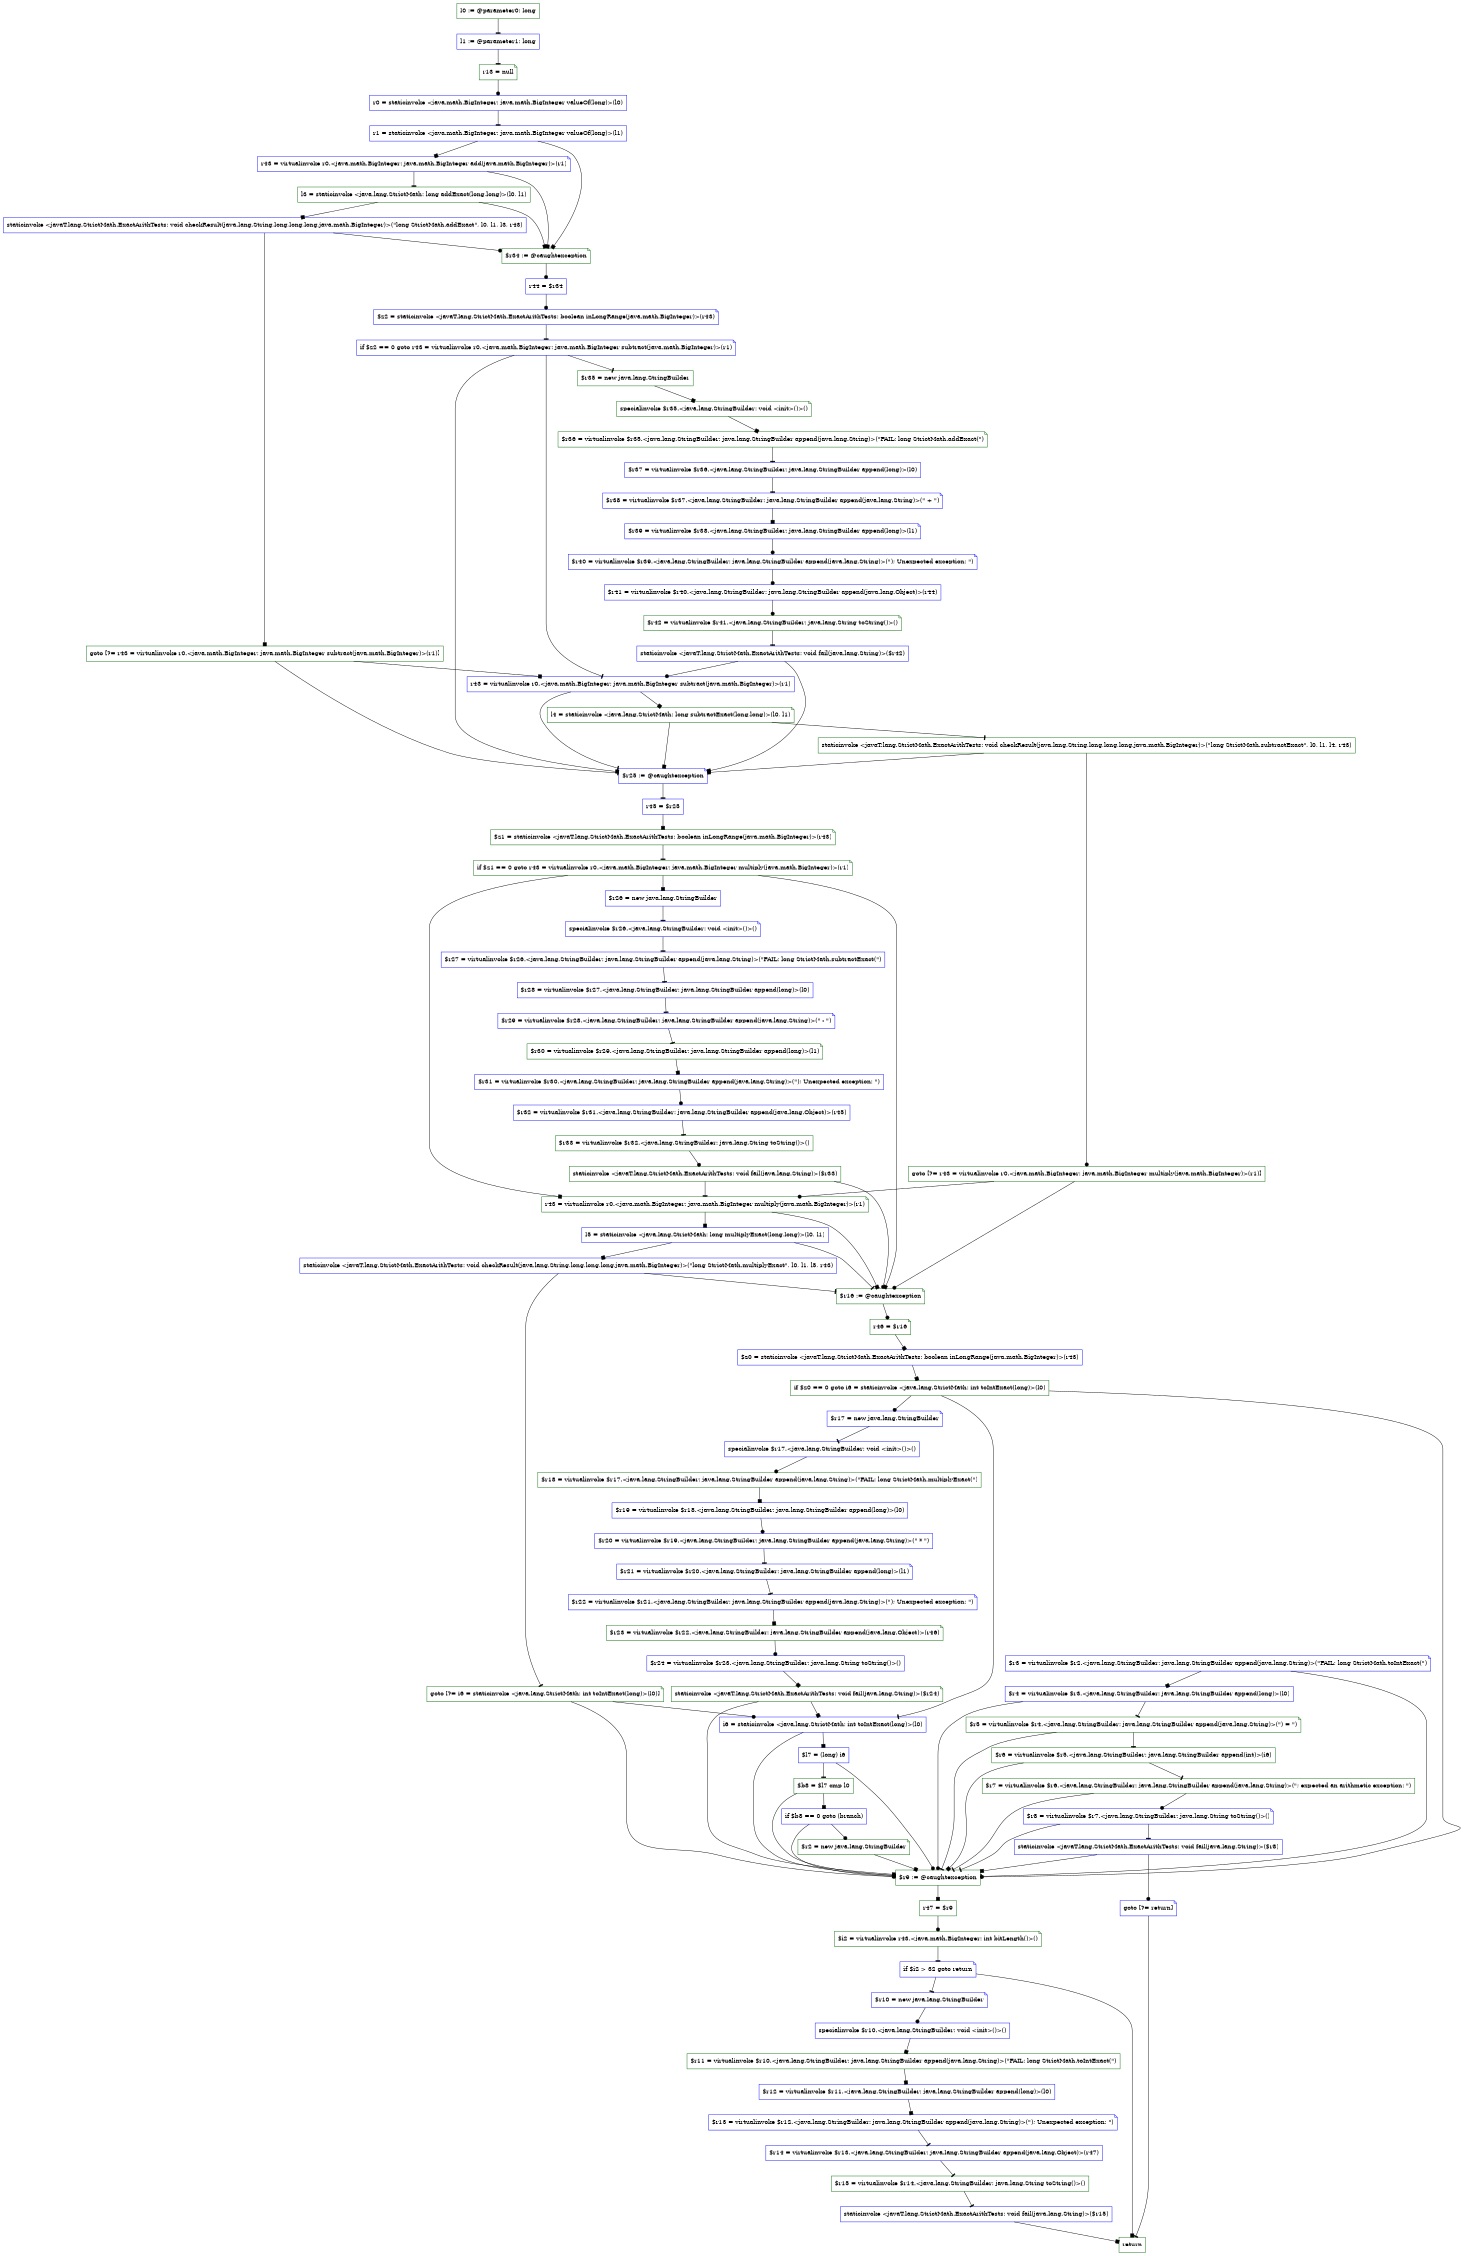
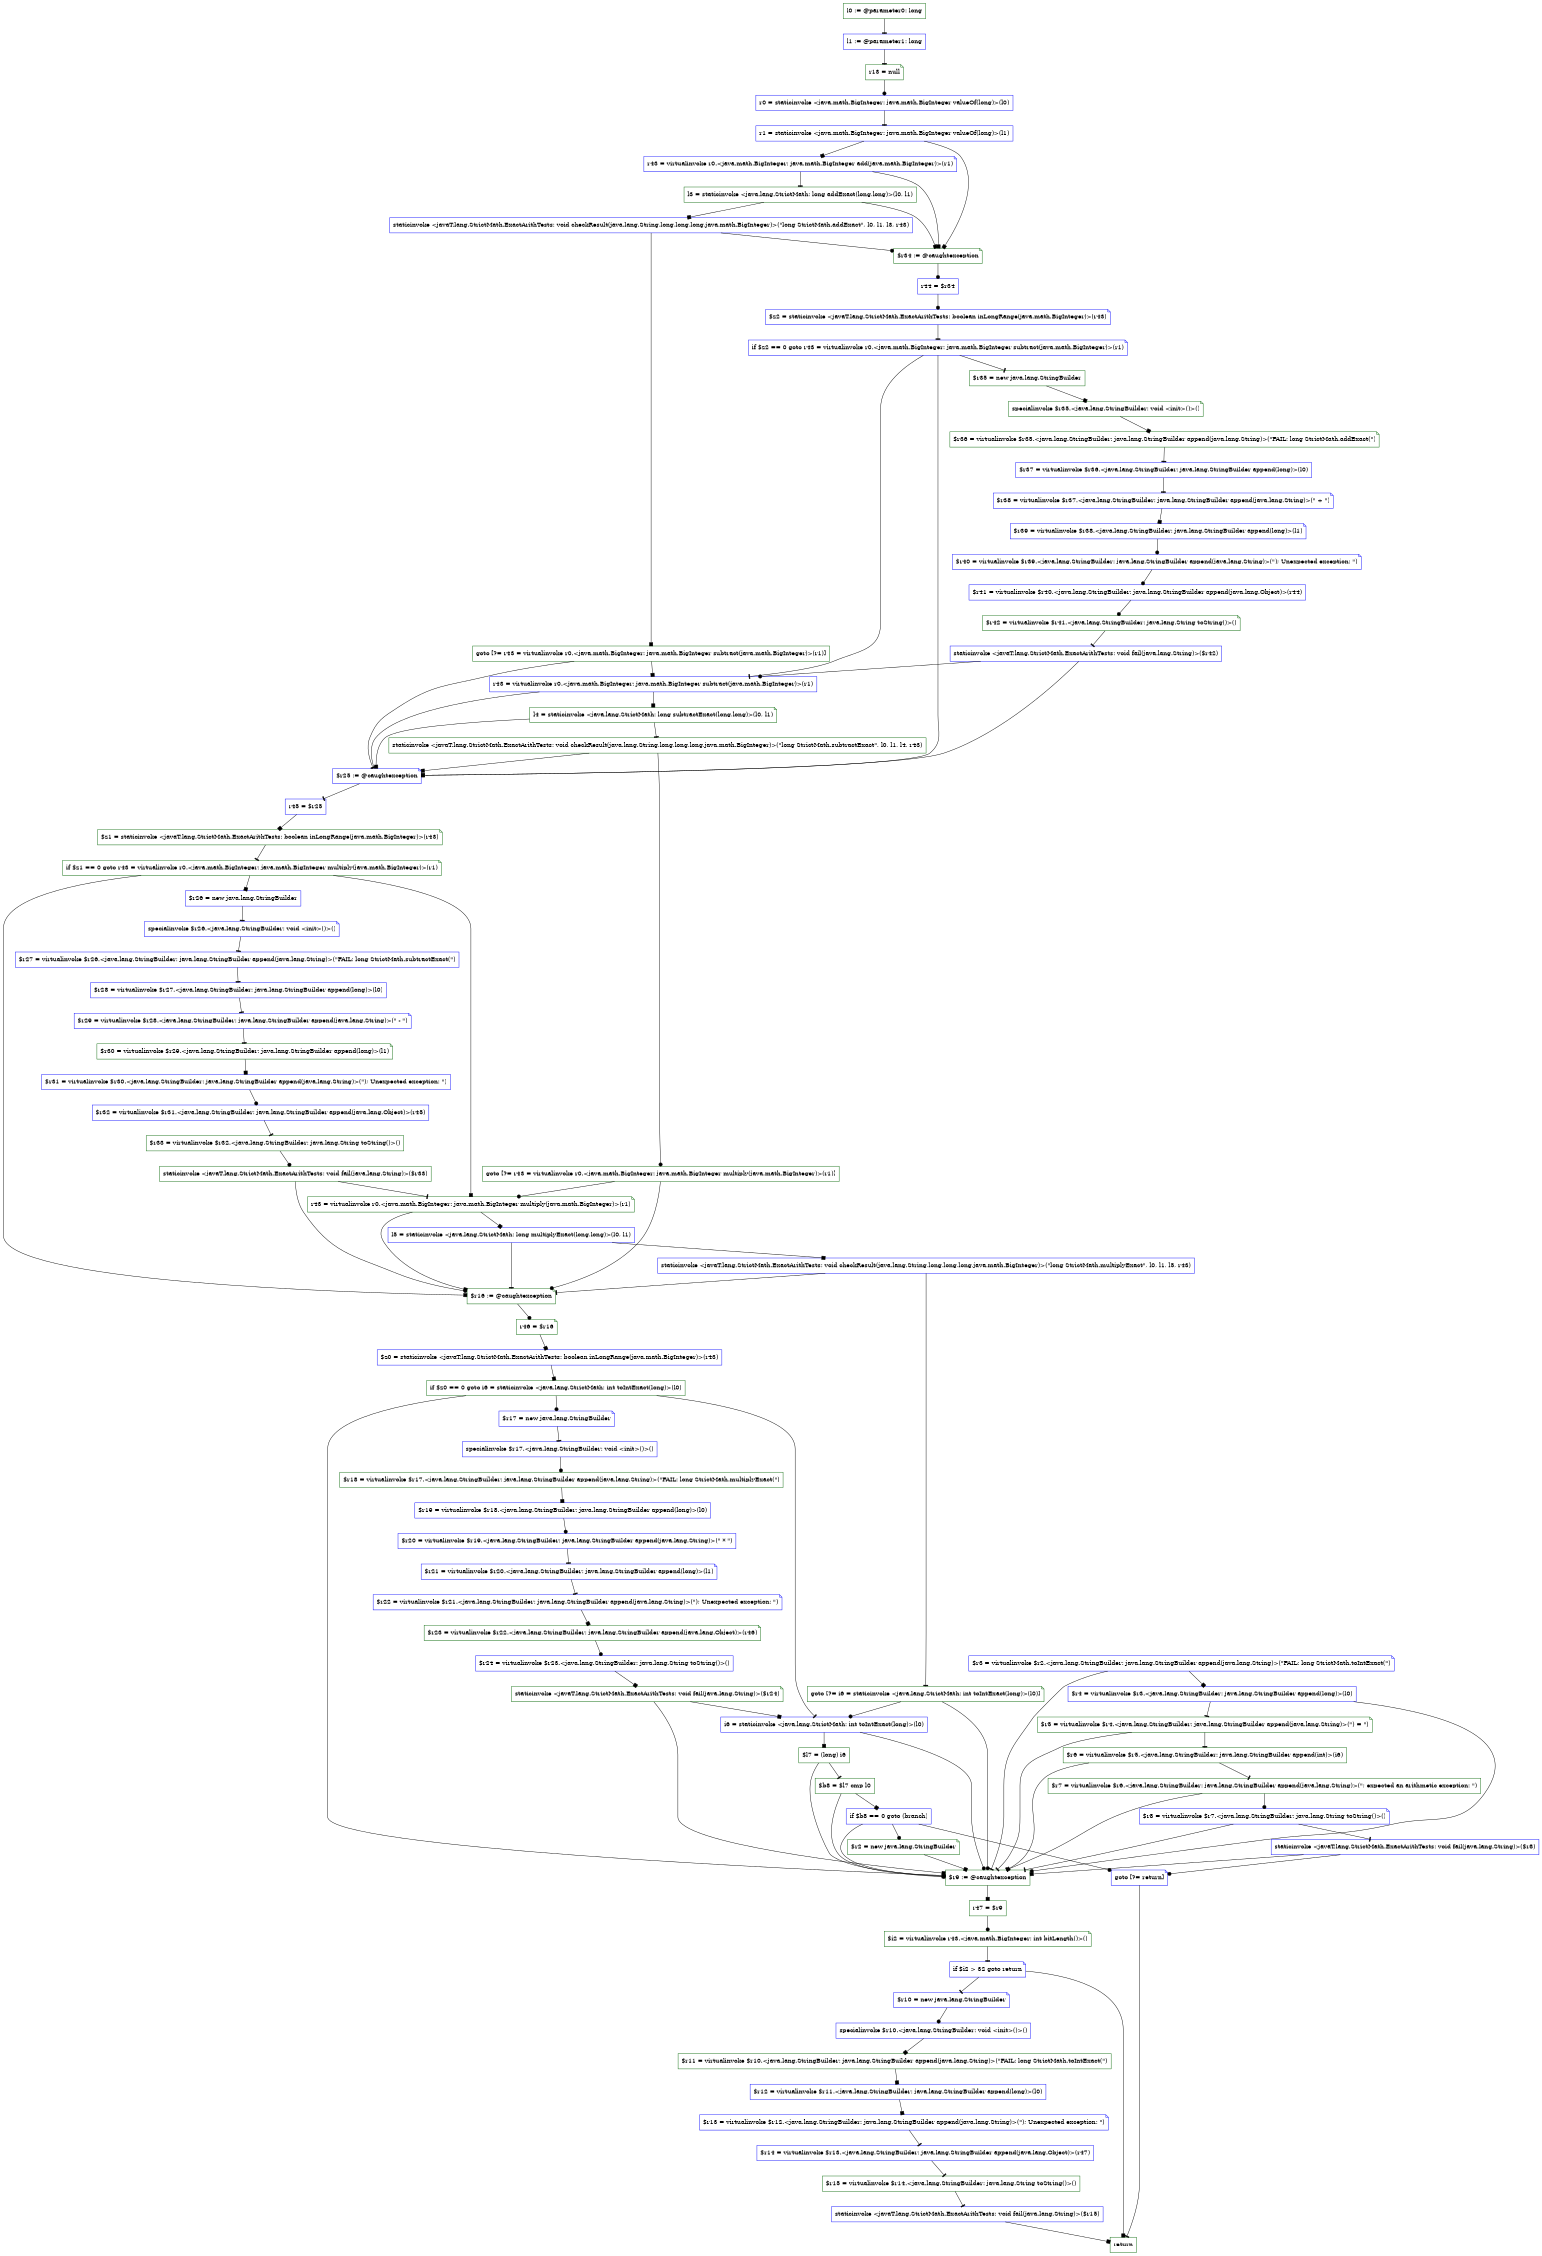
(824, 1755) -> (824, 1755)
none -> (1009, 1846)
